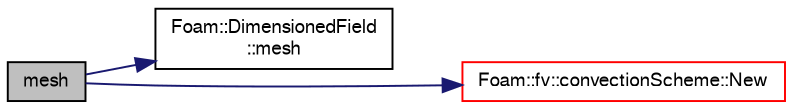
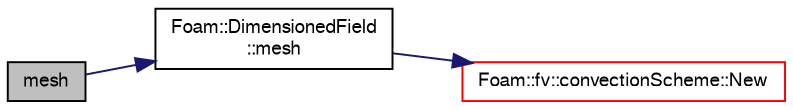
(264, 87) -> (423, 57)
